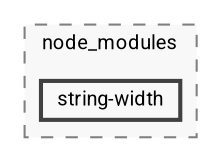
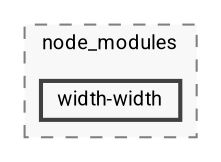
(111, 100) -> (111, 100)
